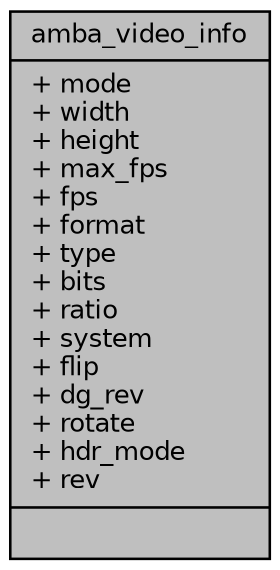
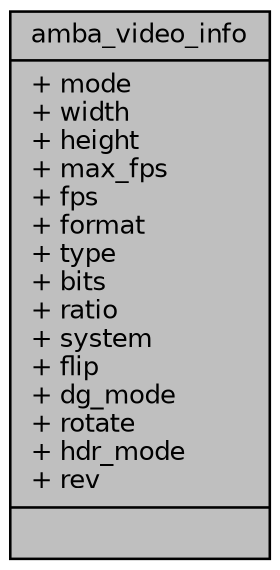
(89, 396) -> (104, 396)
